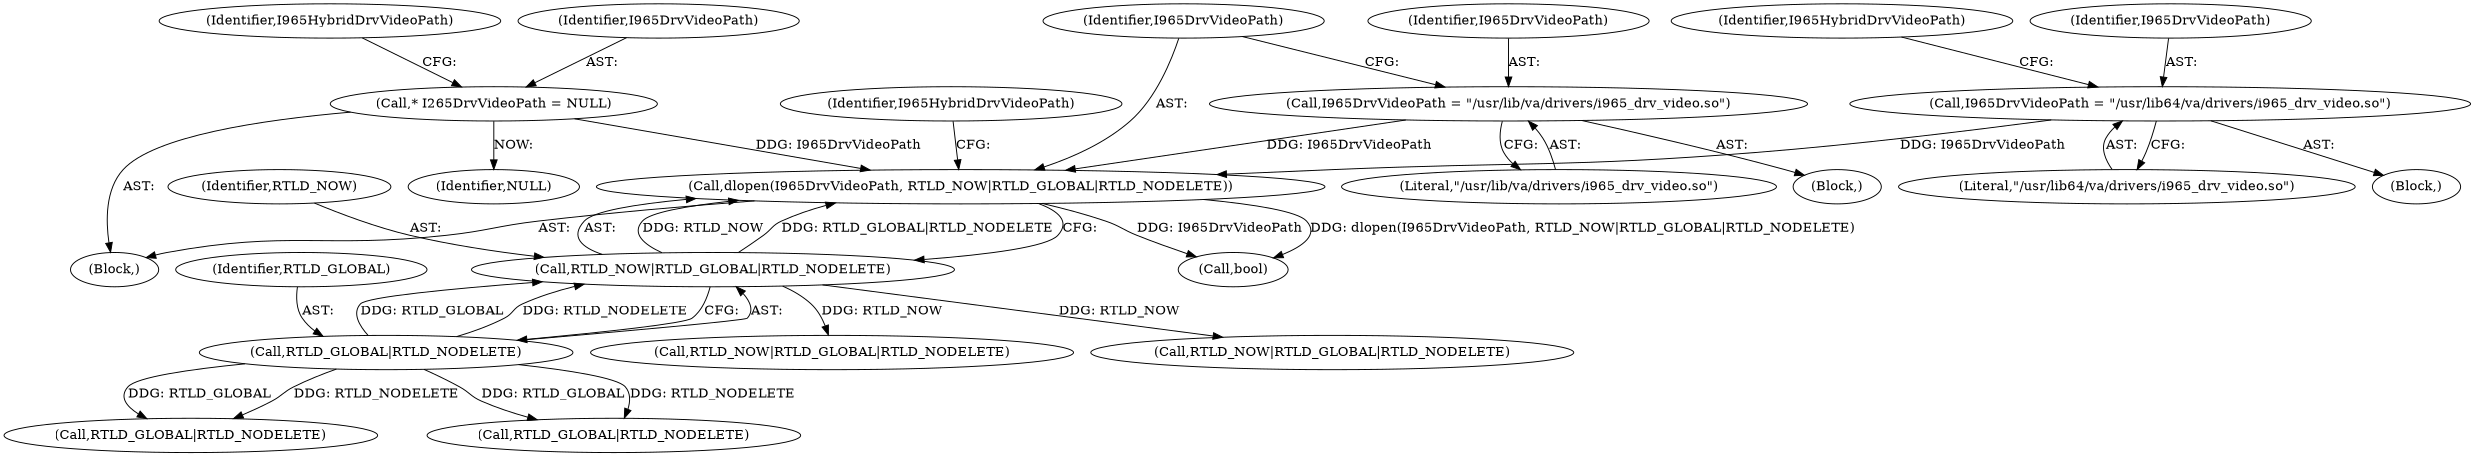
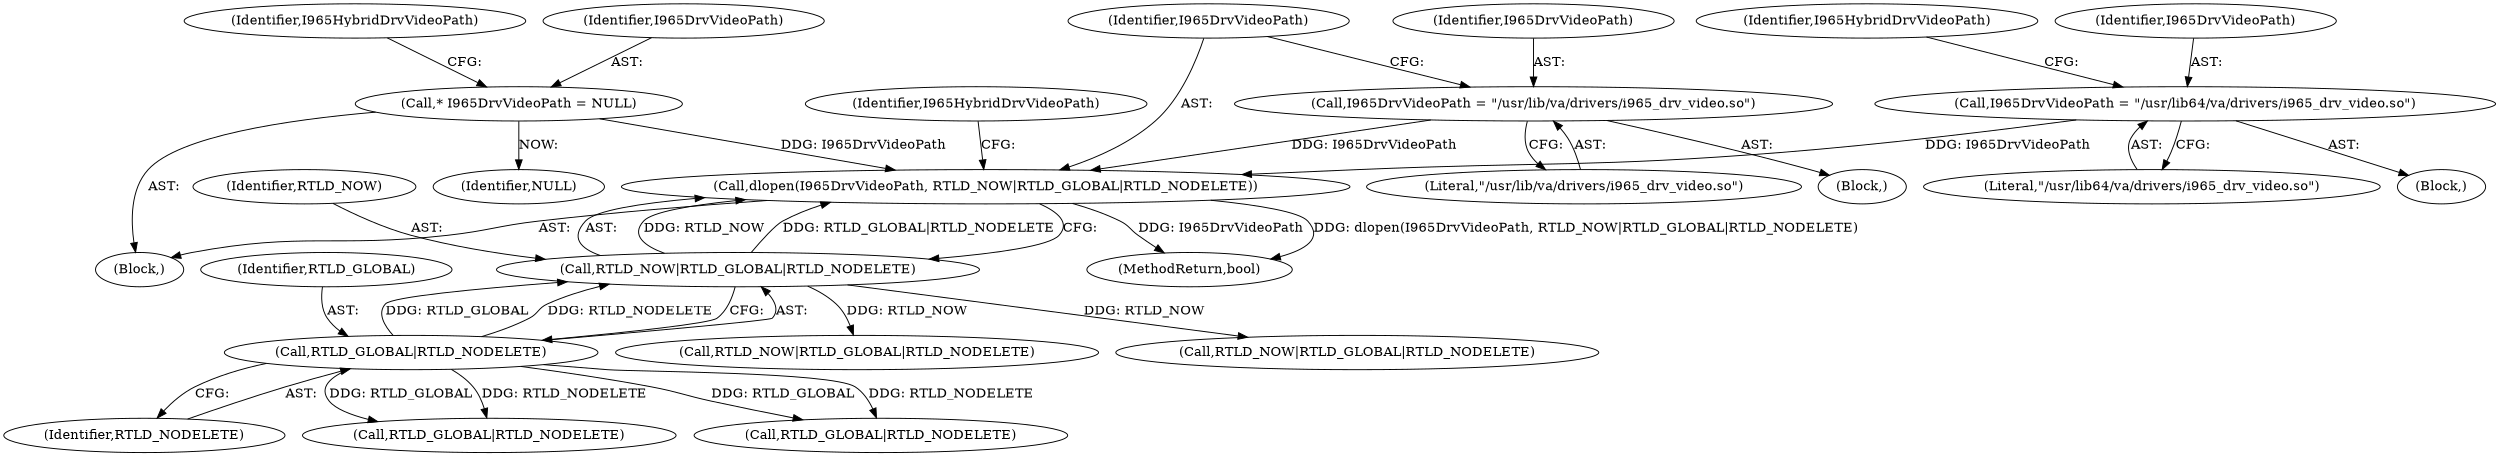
(494, 104) -> (519, 104)
(1233, 270) -> (1190, 270)
none -> (144, 435)
